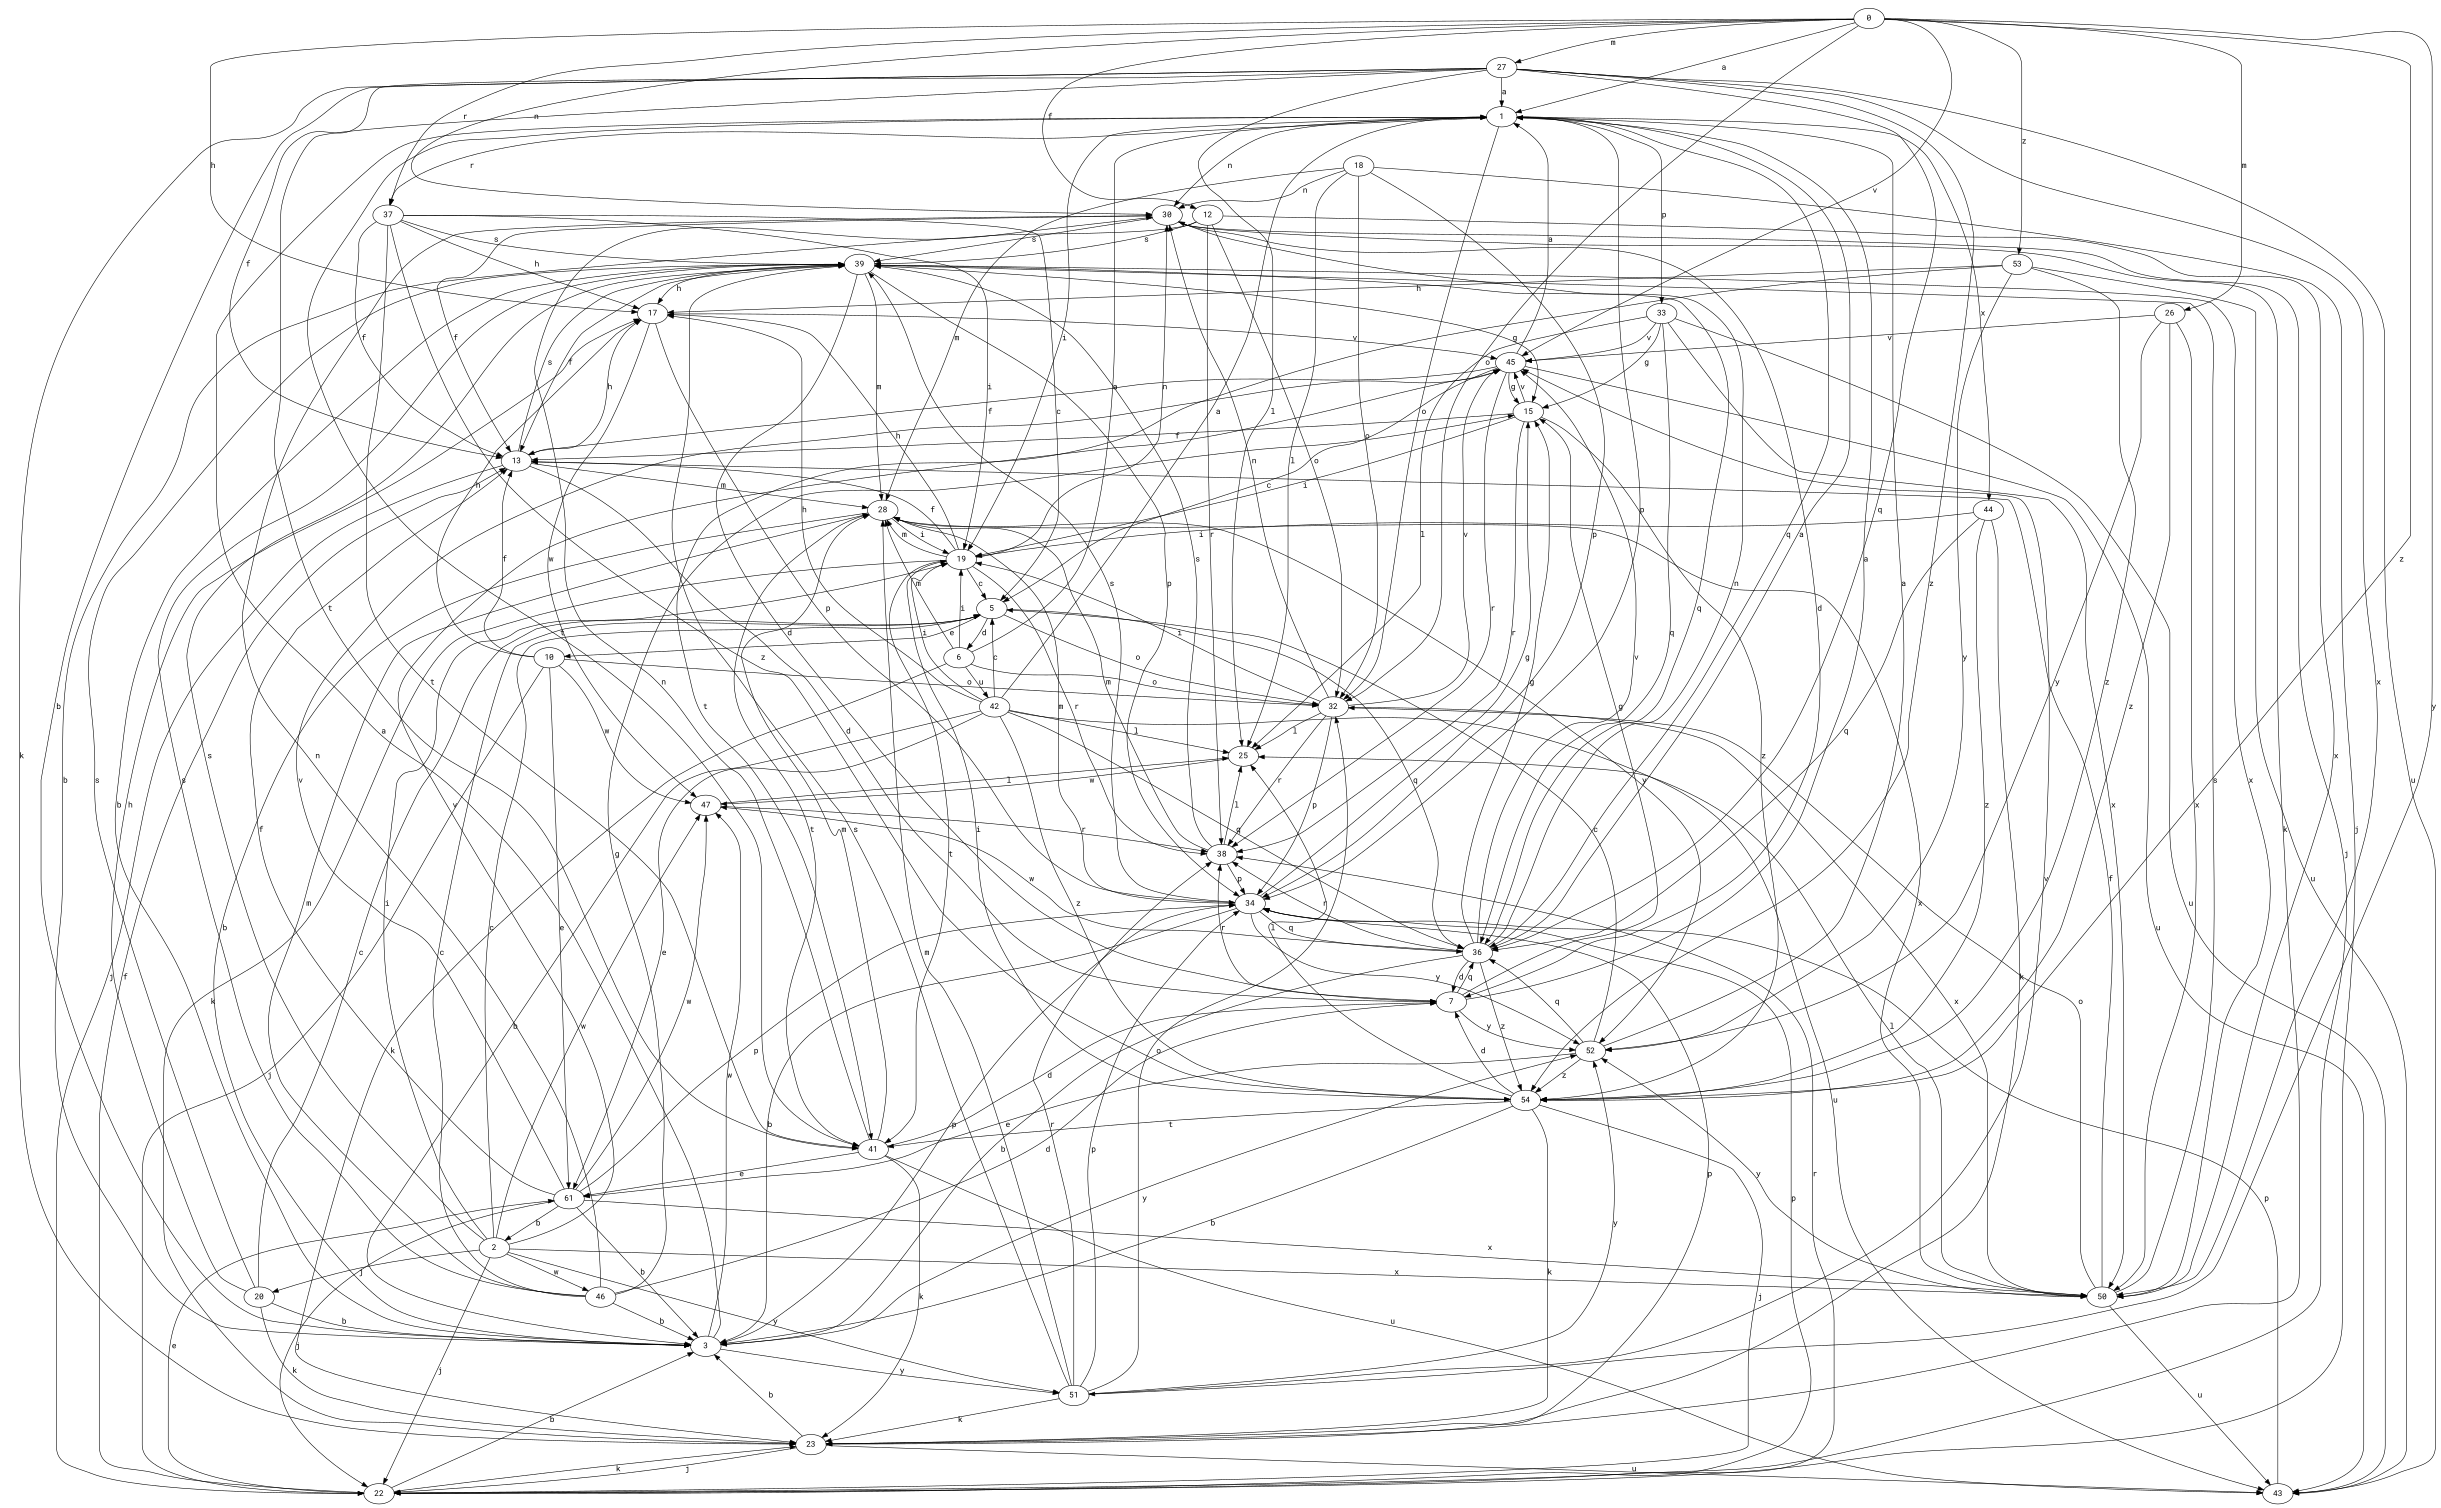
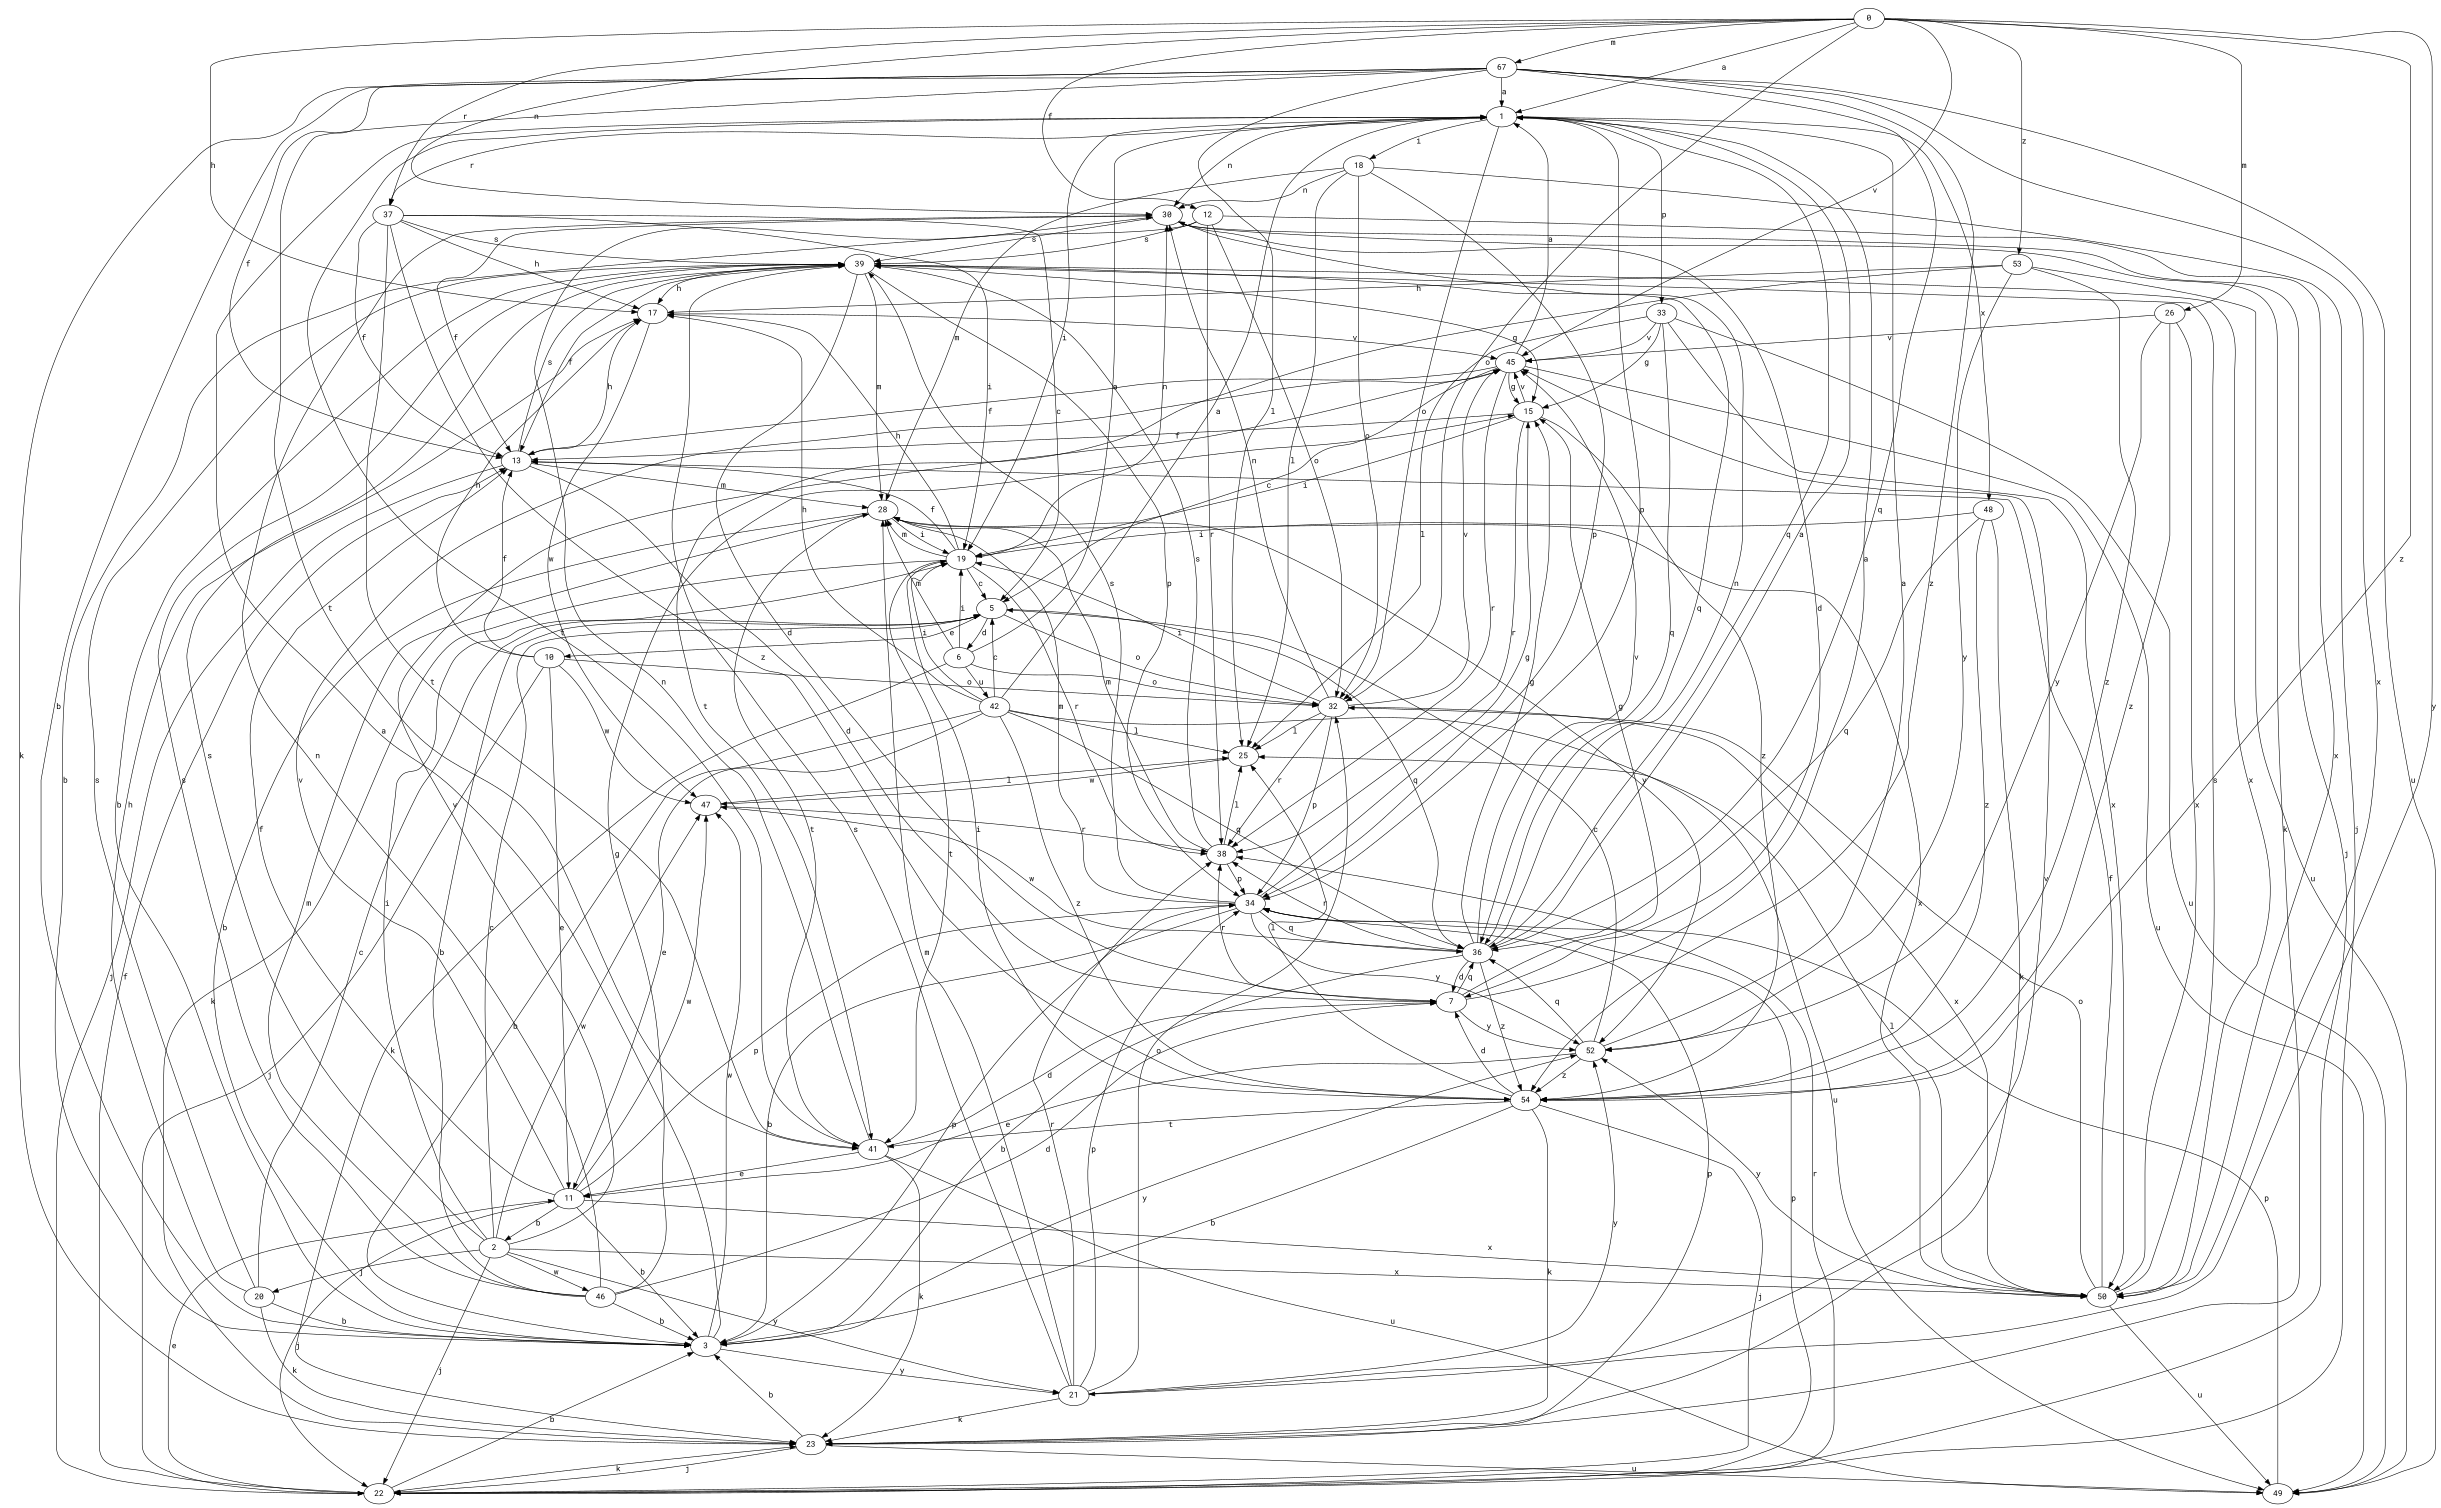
(1502, 68) -> (1502, 68)
none -> (1429, 133)
(1988, 510) -> (1988, 510)
(873, 666) -> none
(808, 785) -> none
(442, 953) -> (442, 953)
(569, 1199) -> (569, 1199)
(1074, 1395) -> (1074, 1395)
(2278, 1494) -> (2278, 1494)
